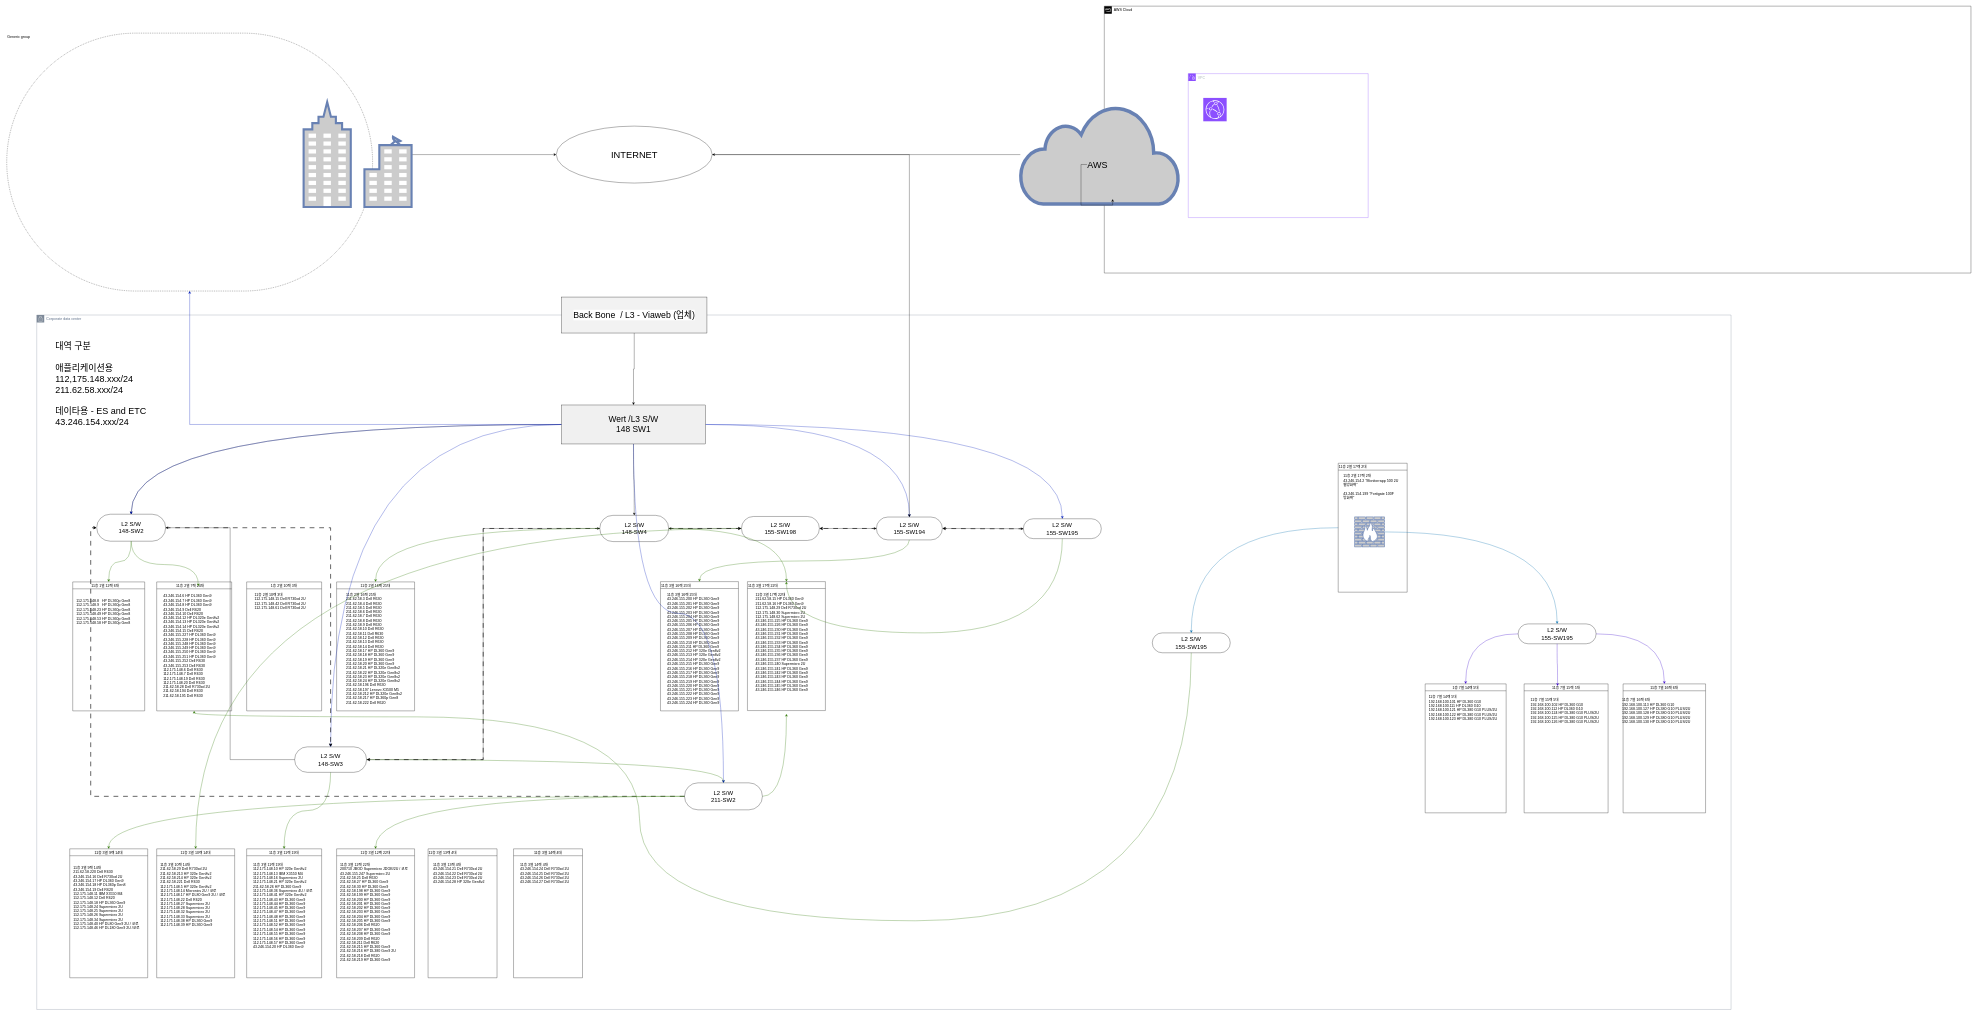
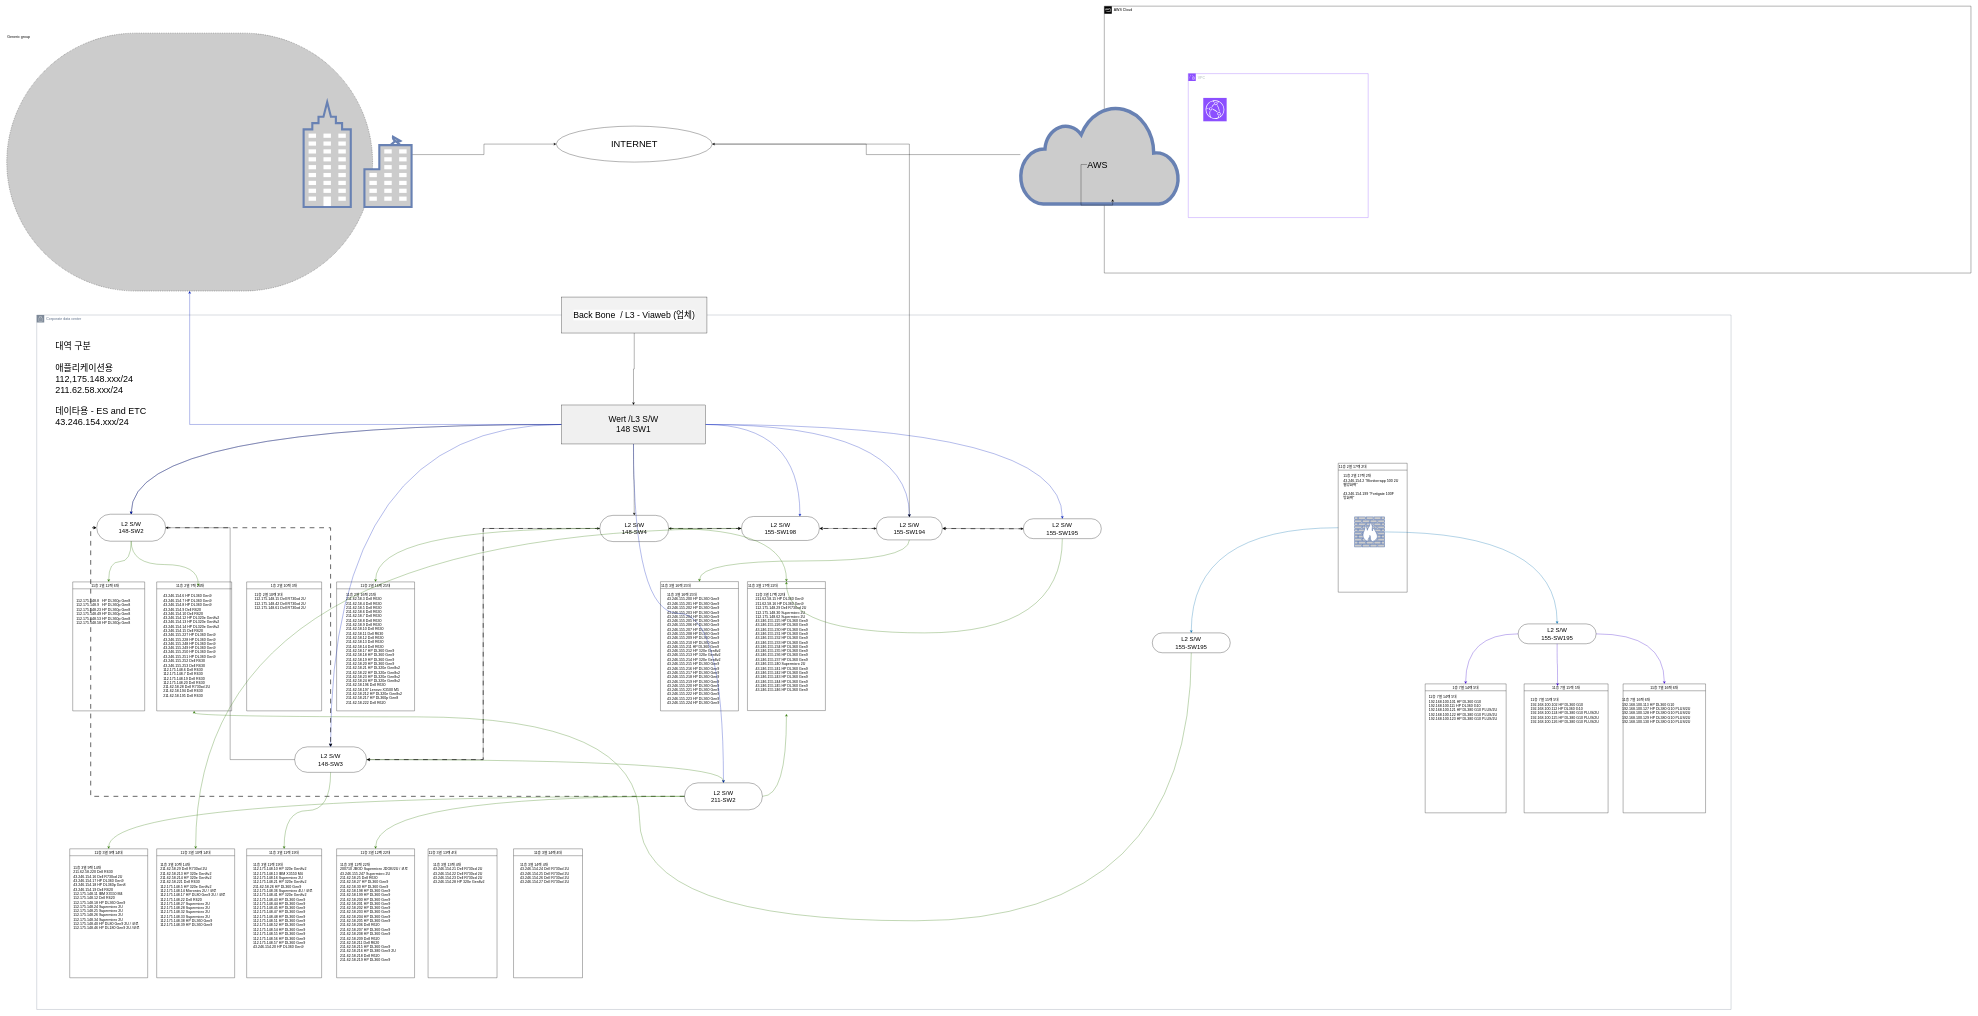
(634, 155) -> (634, 144)
(189, 162) -> (189, 162)
none -> (800, 513)
